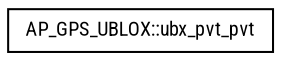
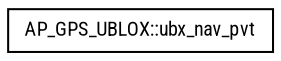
(141, 31) -> (141, 31)
